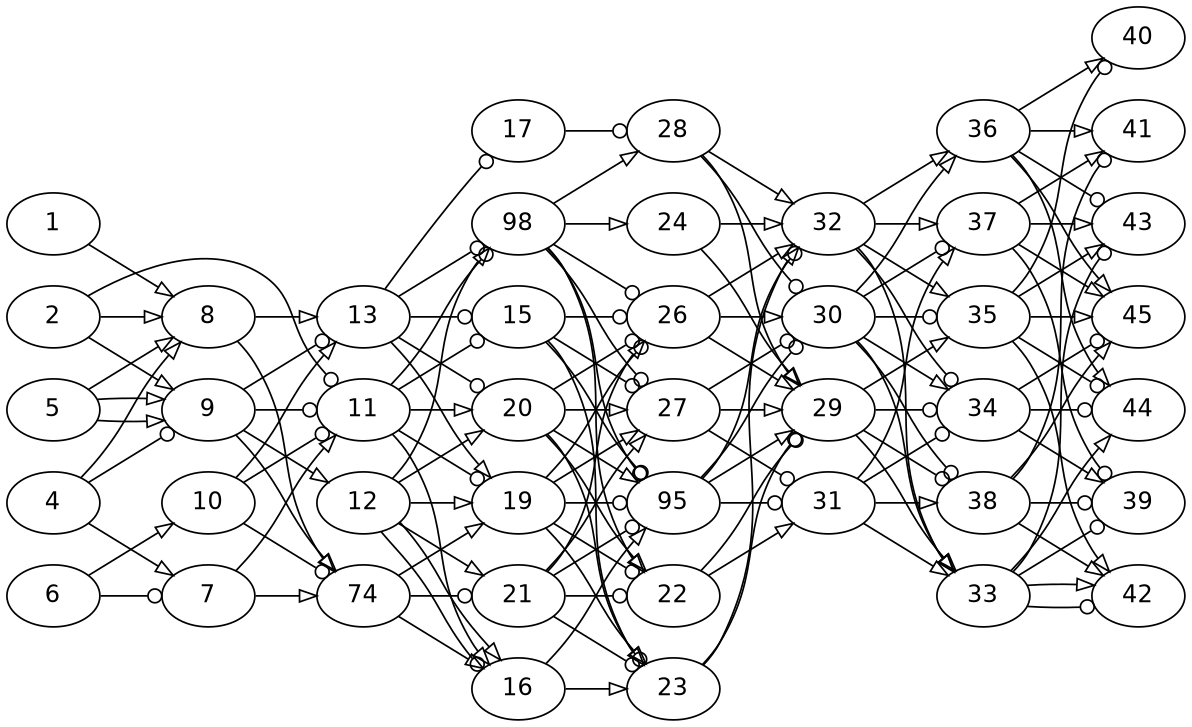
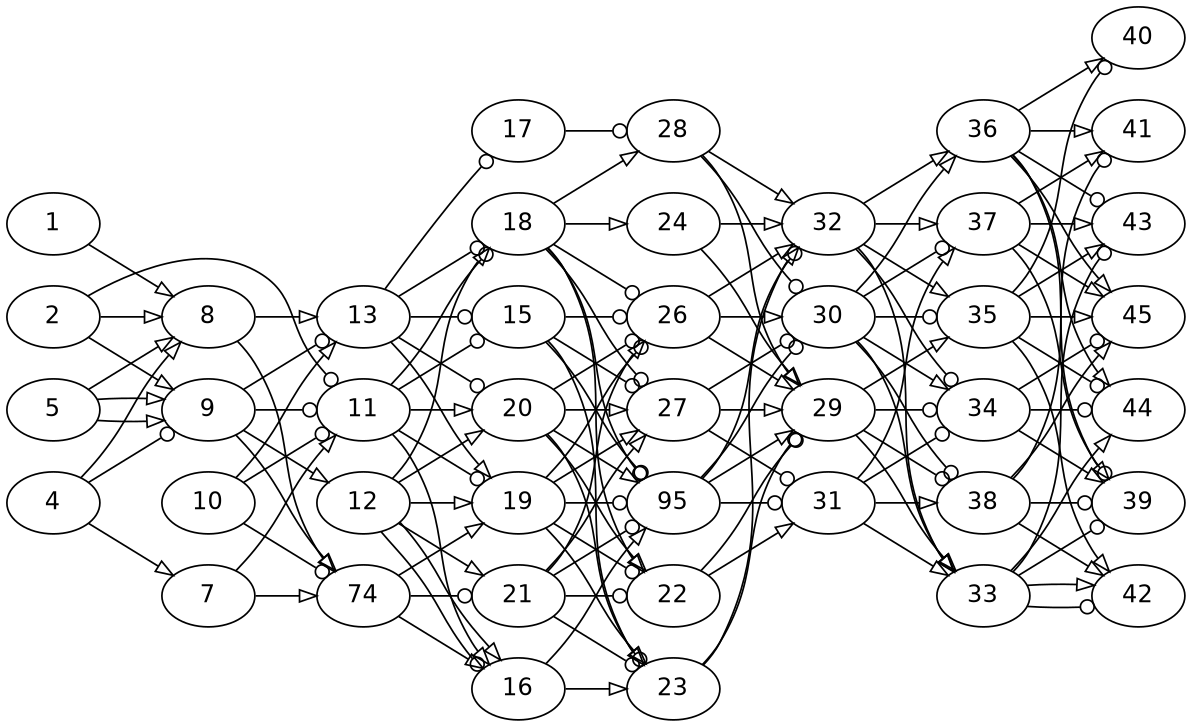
(518, 224) -> (518, 224)
none -> (1061, 308)
(53, 596) -> none
